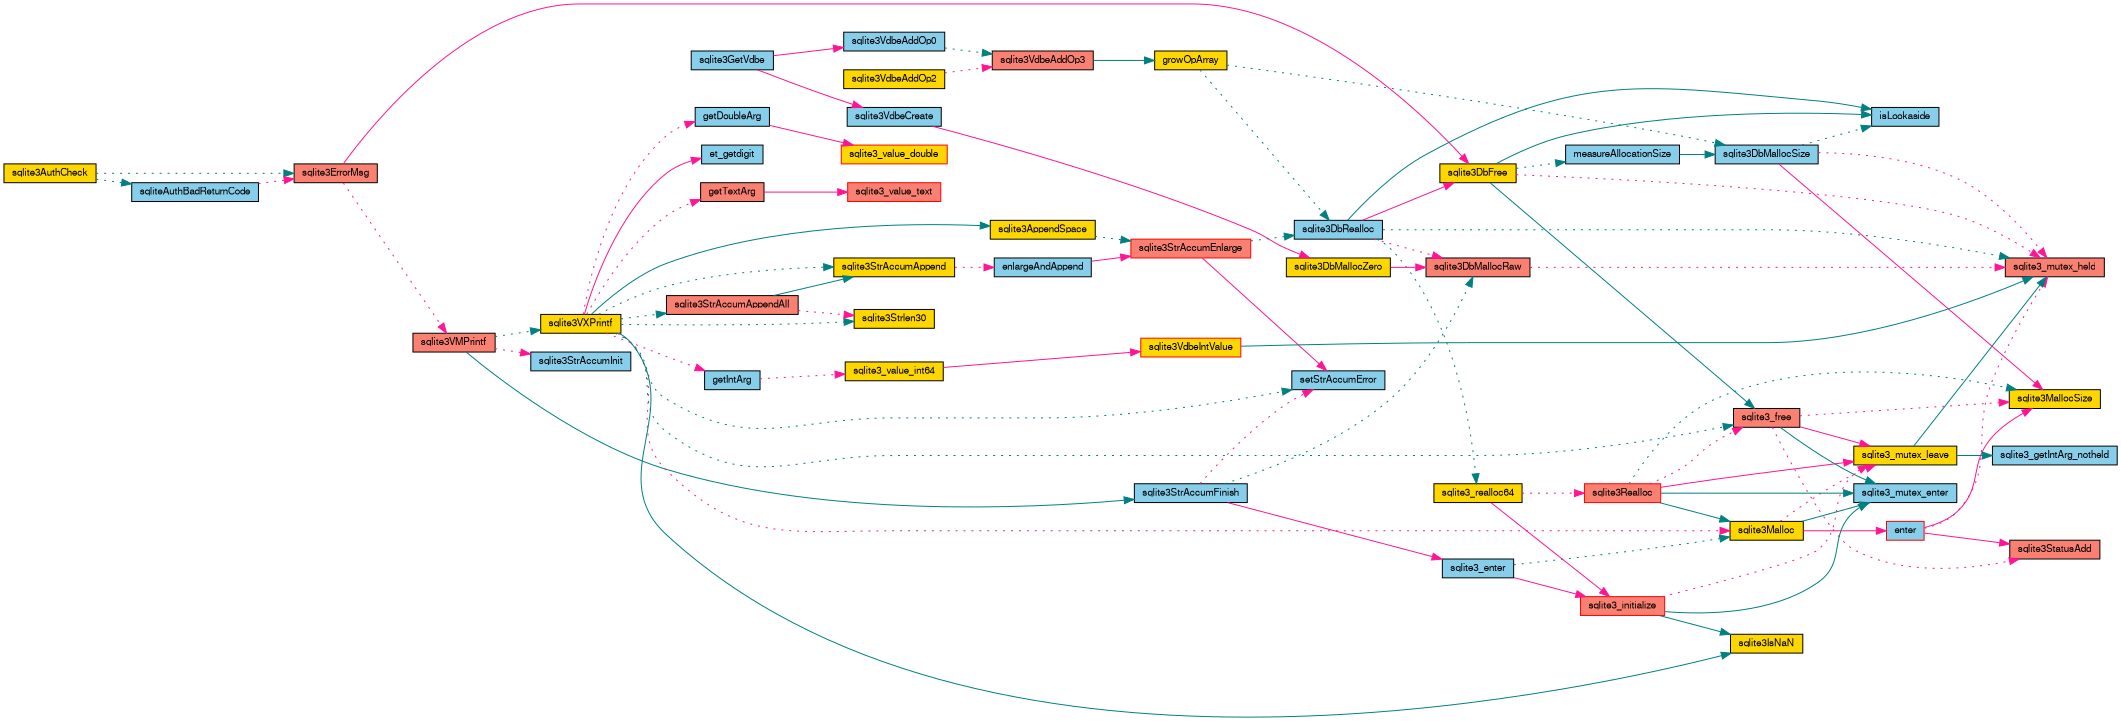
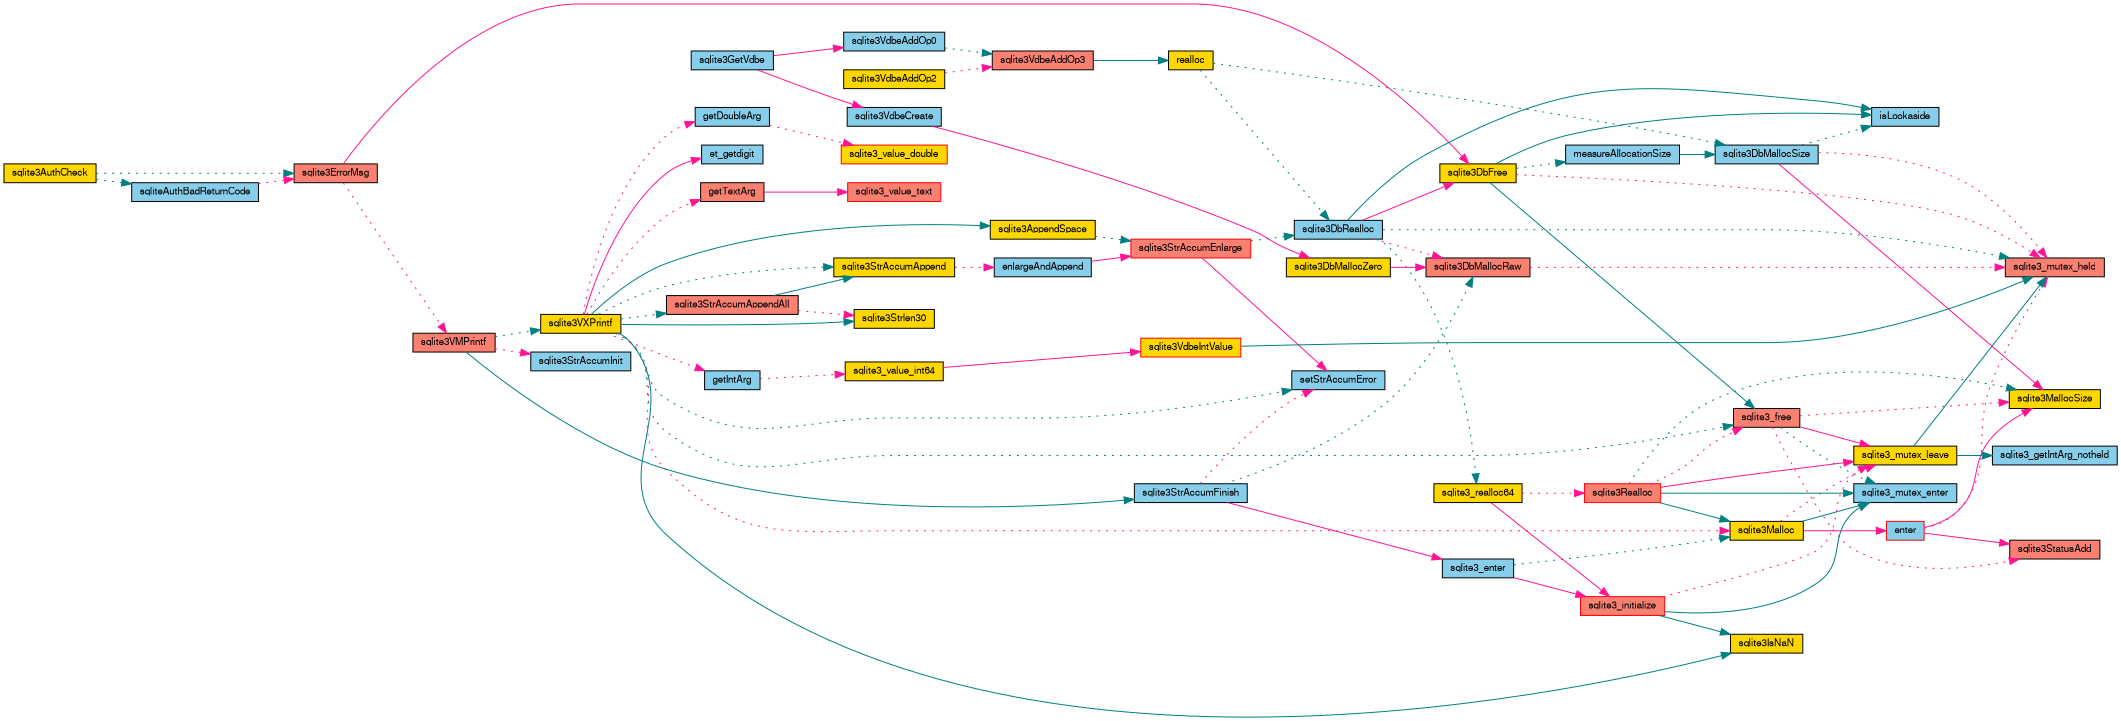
(1191, 60) -> (1191, 60)
(806, 134) -> (806, 134)
(733, 325) -> (733, 325)
(1822, 456) -> (1822, 456)
